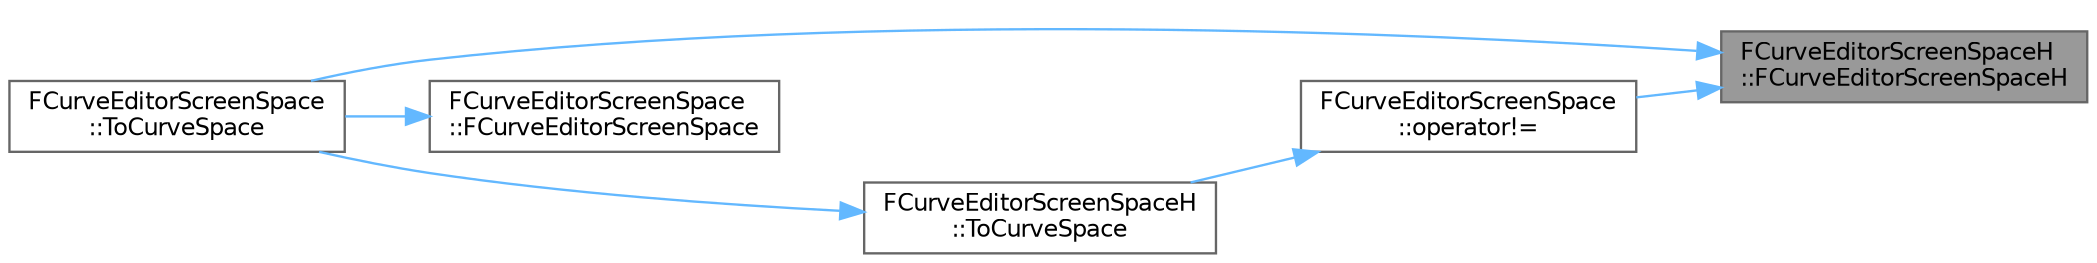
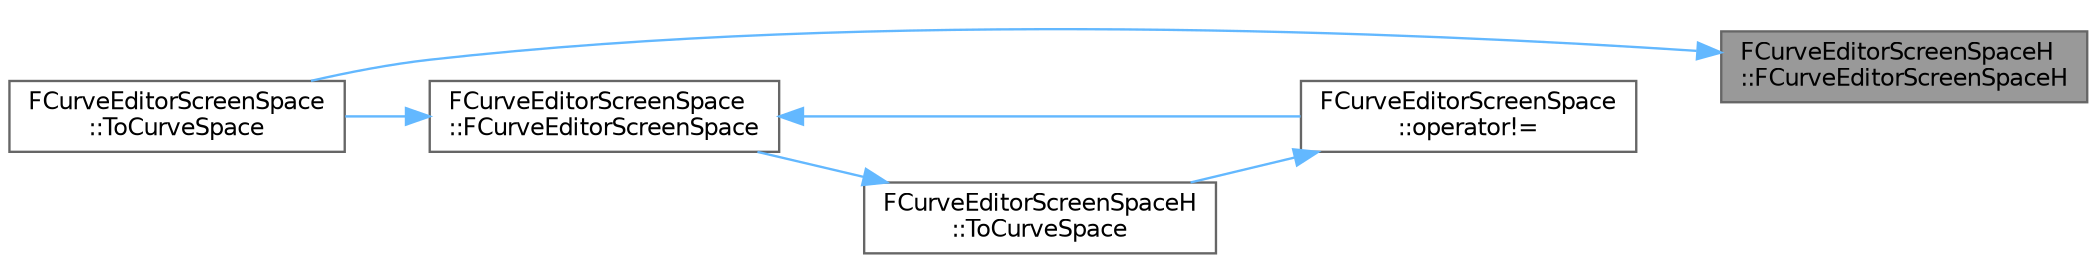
(1667, 94) -> (1052, 116)
(578, 191) -> (810, 164)
